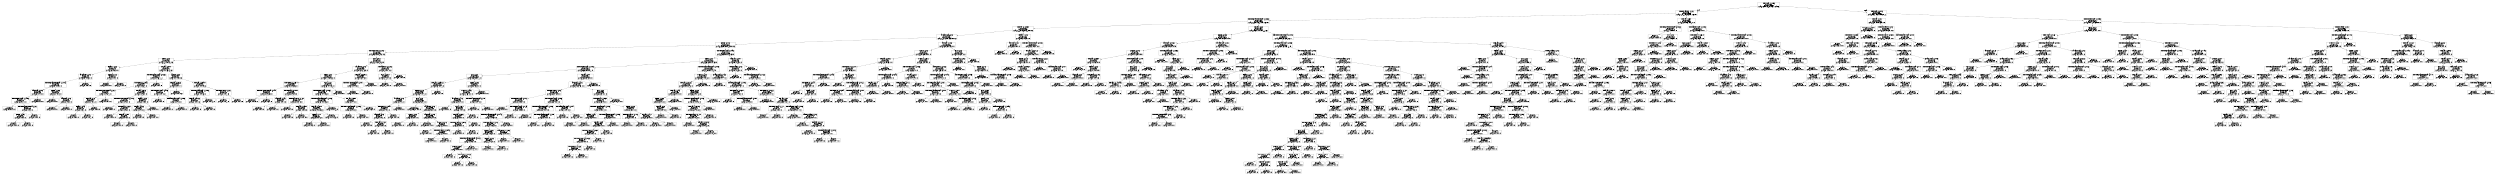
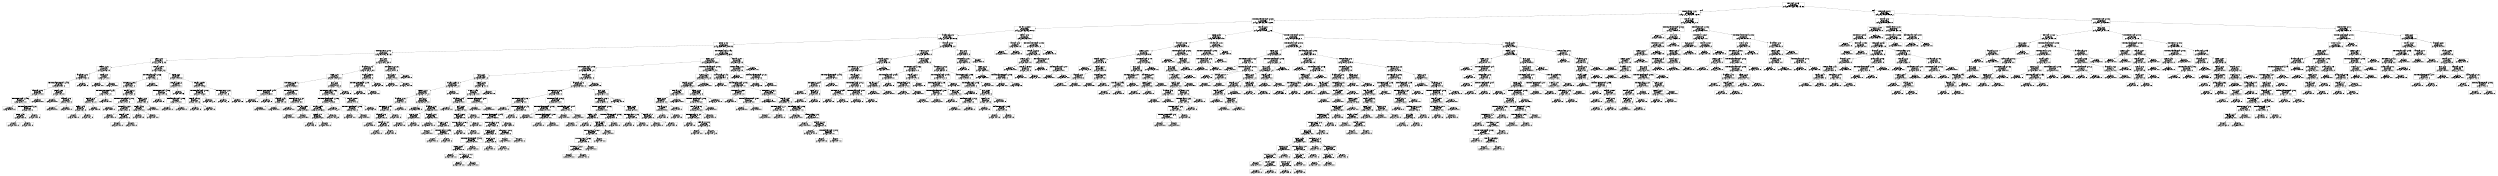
(838, 85) -> none
